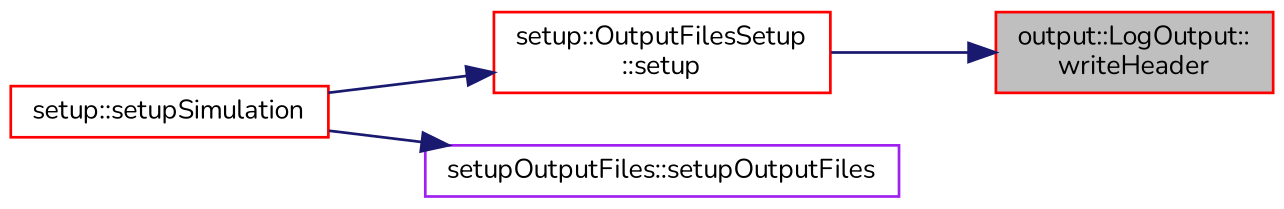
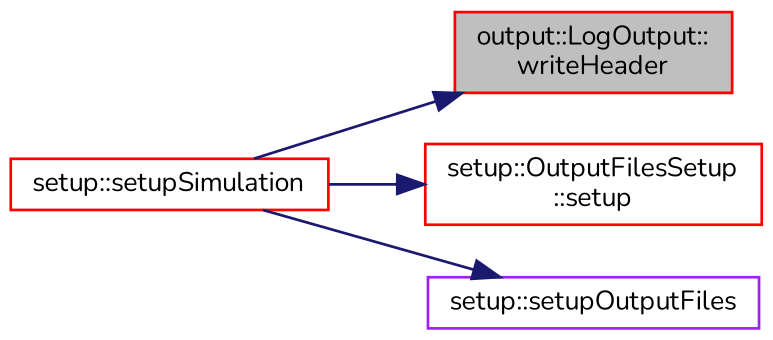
(900, 52) -> (345, 130)
(662, 171) -> (594, 303)
